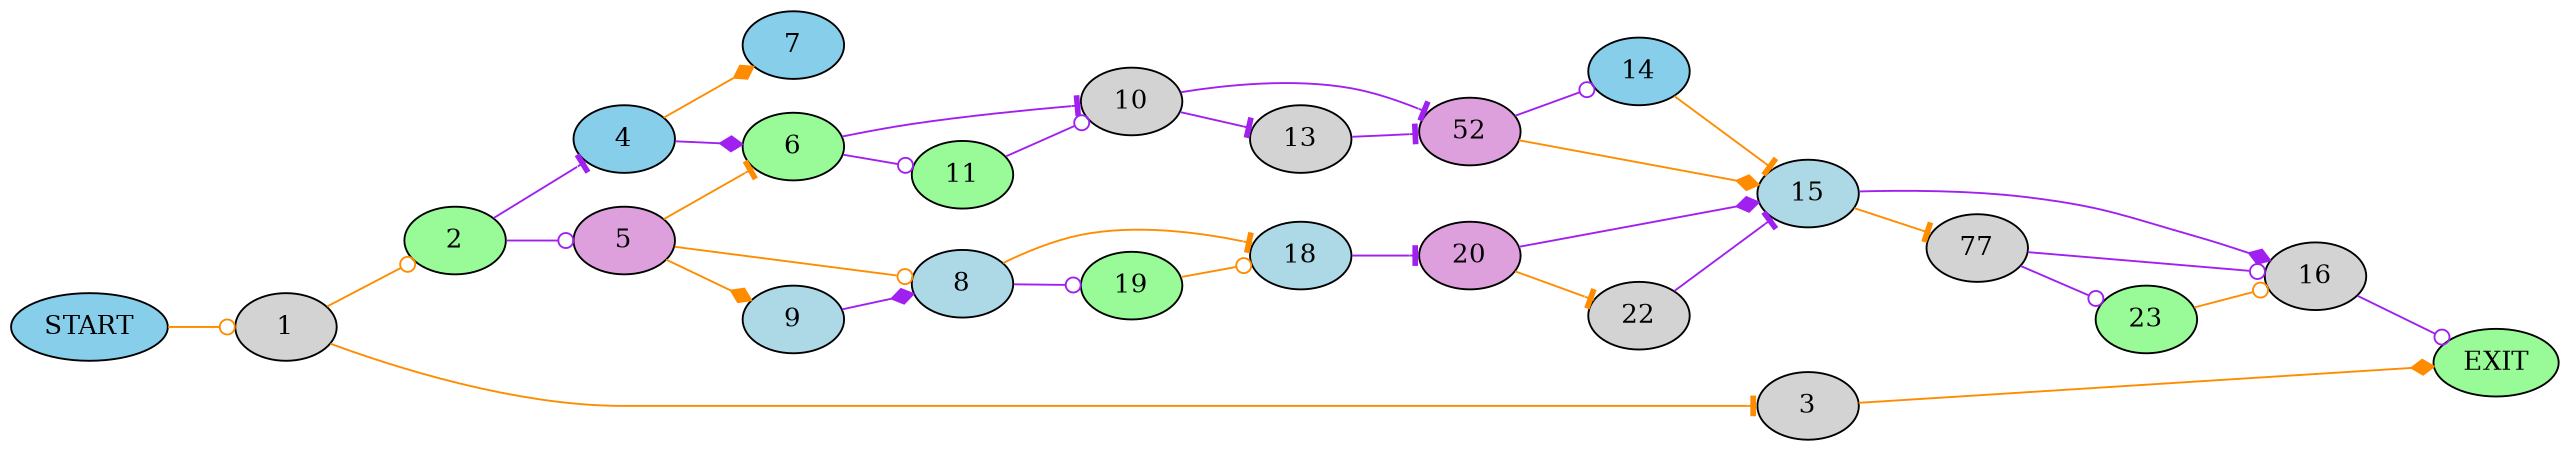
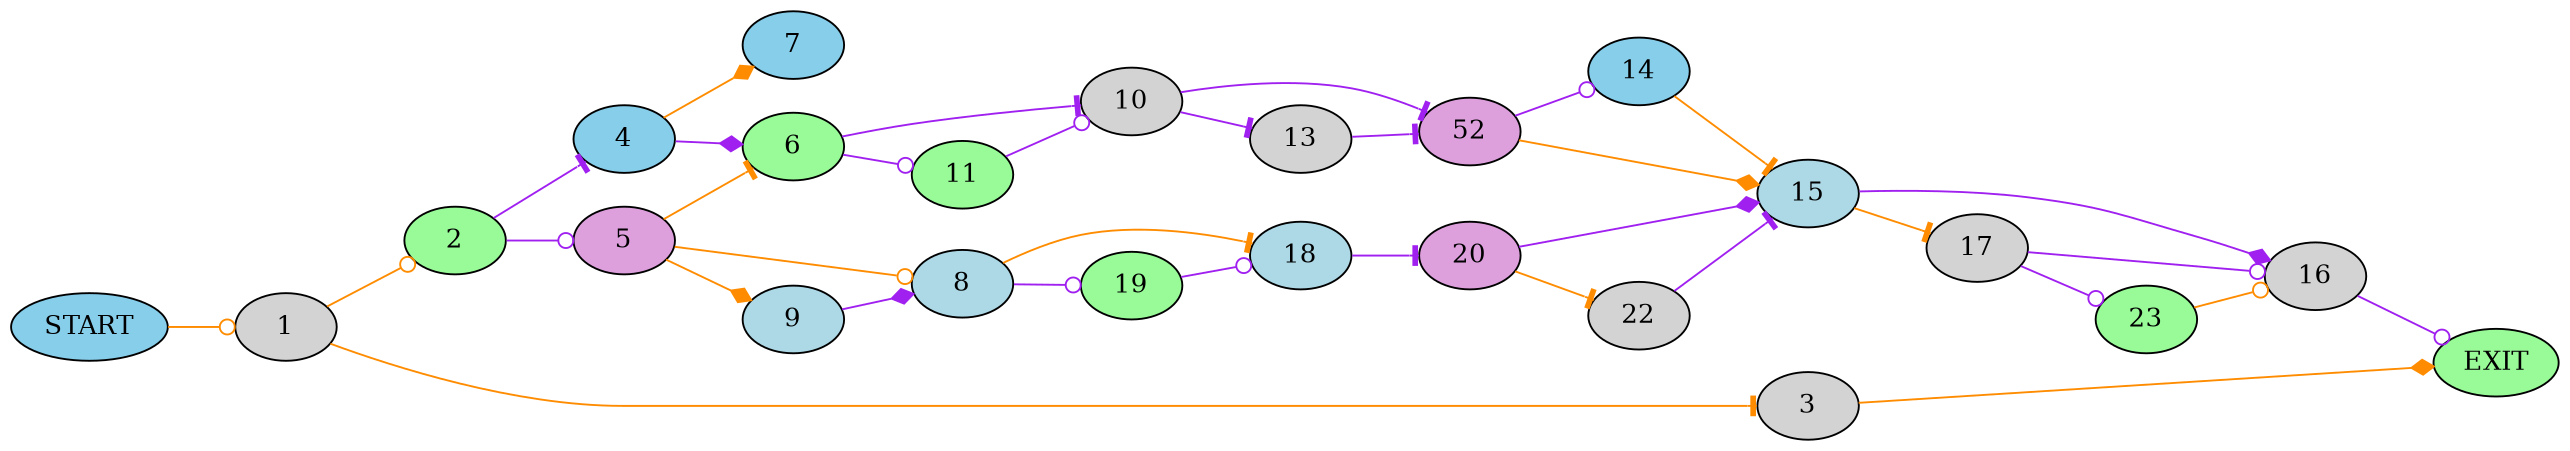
(1977, 248) -> (1977, 248)
(1209, 272) -> (1209, 272)
